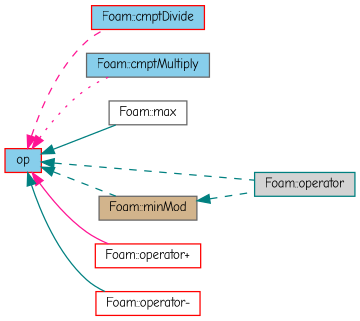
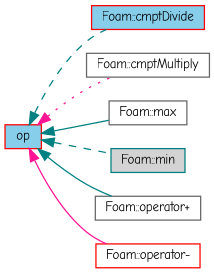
(148, 65) -> (148, 65)
(59, 76) -> (64, 65)
(305, 184) -> (148, 161)
(148, 208) -> none
(70, 218) -> (78, 179)
(59, 245) -> (64, 208)
(148, 256) -> (148, 208)
